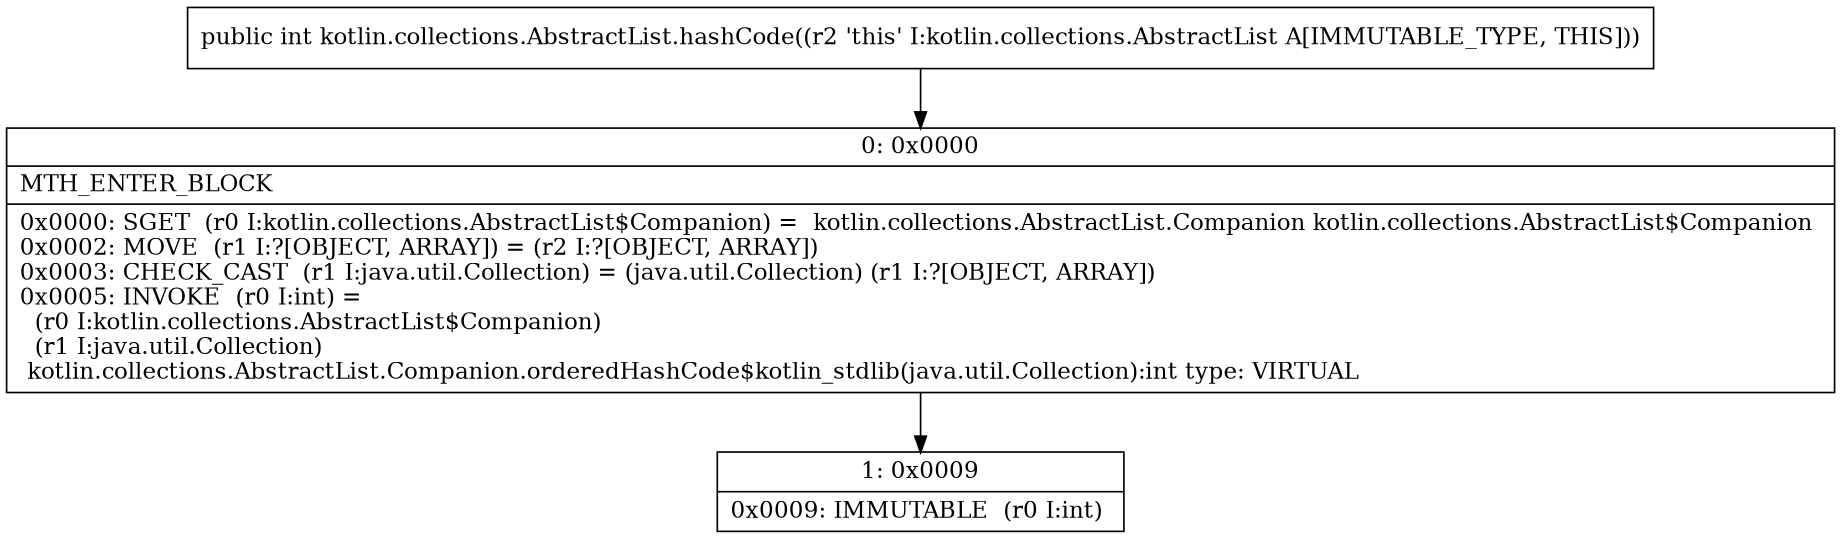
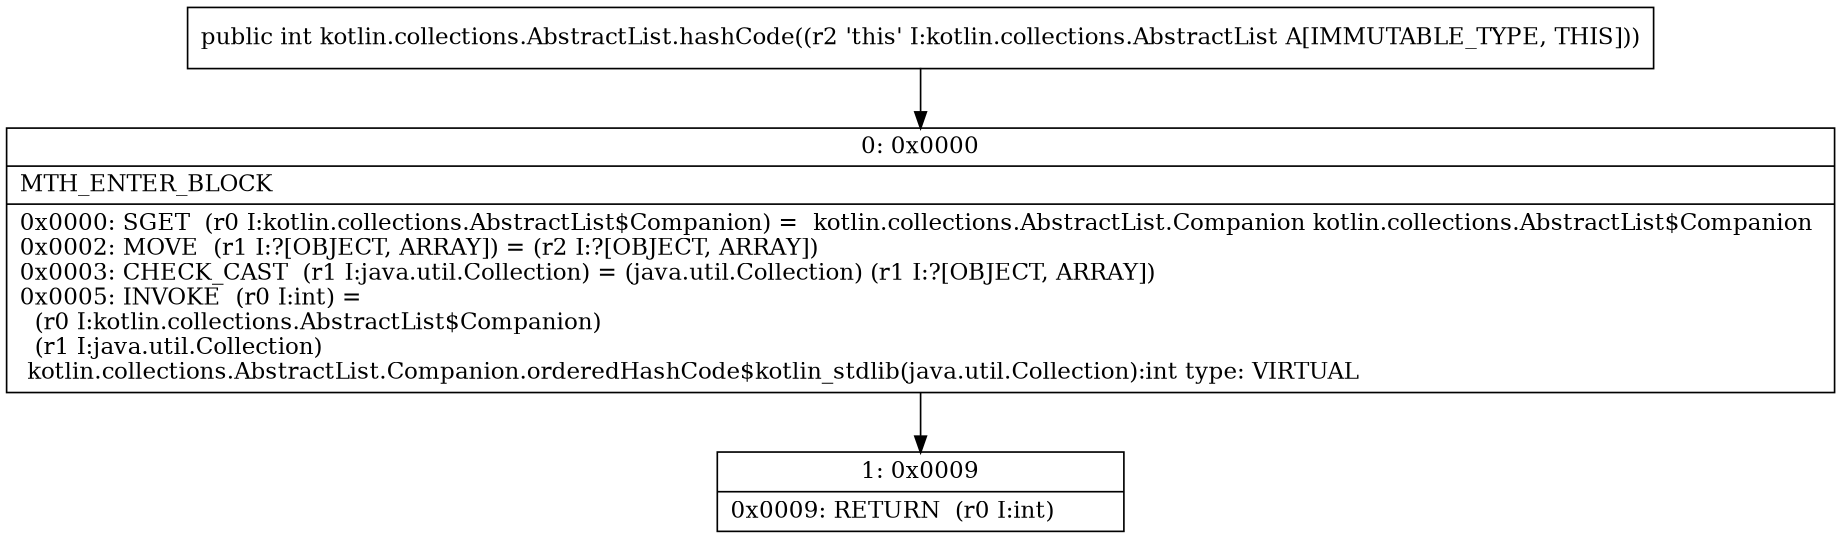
(921, 511) -> (897, 511)
